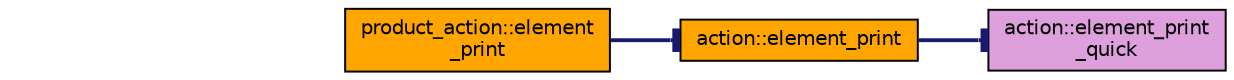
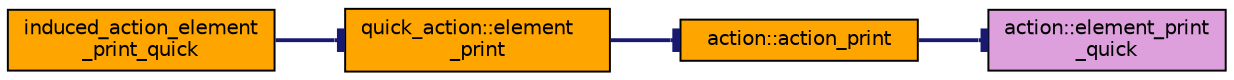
none -> (141, 40)
(478, 40) -> (478, 40)
(799, 40) -> (799, 40)
